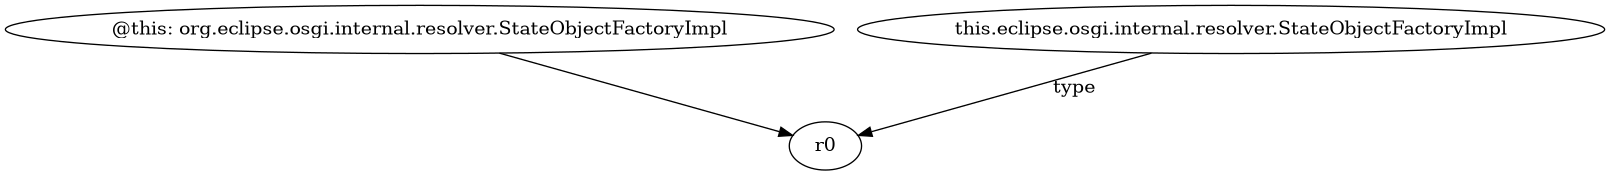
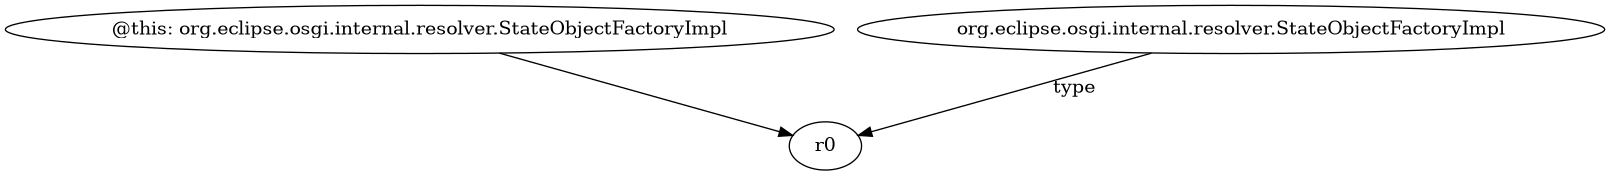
(1231, 29) -> (1231, 29)
